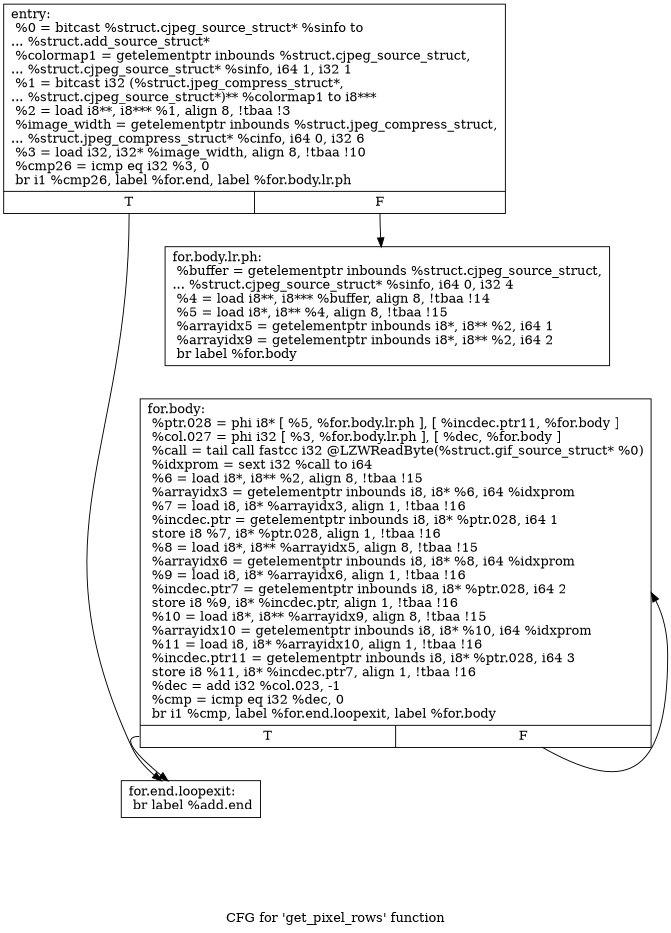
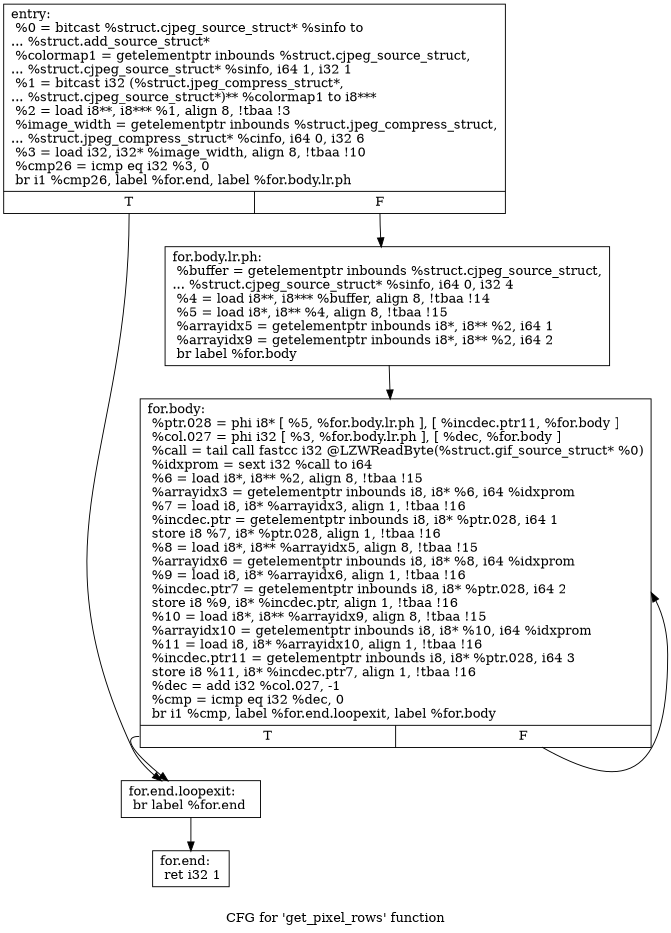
none -> (390, 378)
(244, 686) -> (244, 686)
(191, 806) -> (187, 806)
none -> (191, 869)
